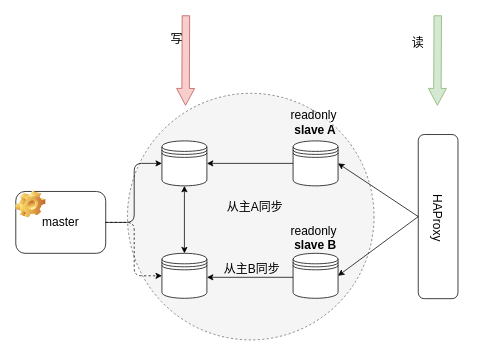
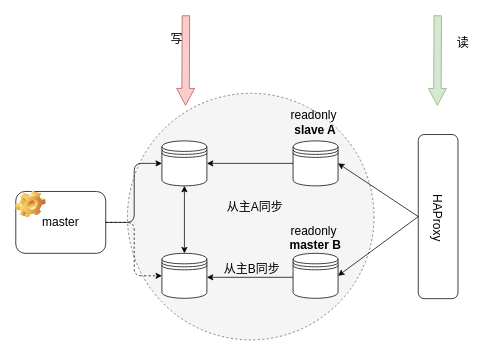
(418, 43) -> (463, 43)
(315, 245) -> (315, 245)
